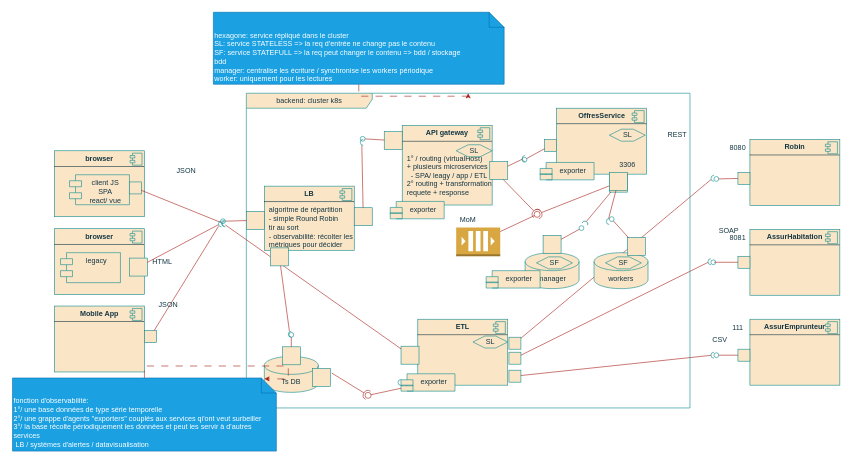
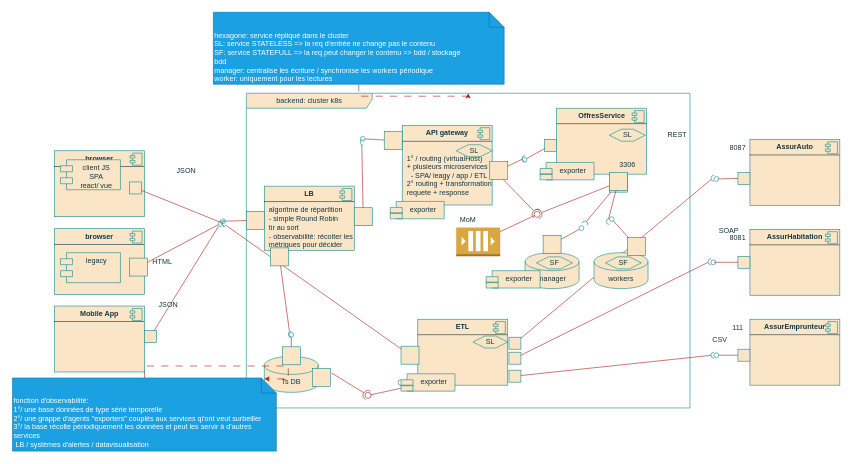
(759, 140) -> (768, 140)
(738, 149) -> (738, 149)
(99, 190) -> (90, 175)
